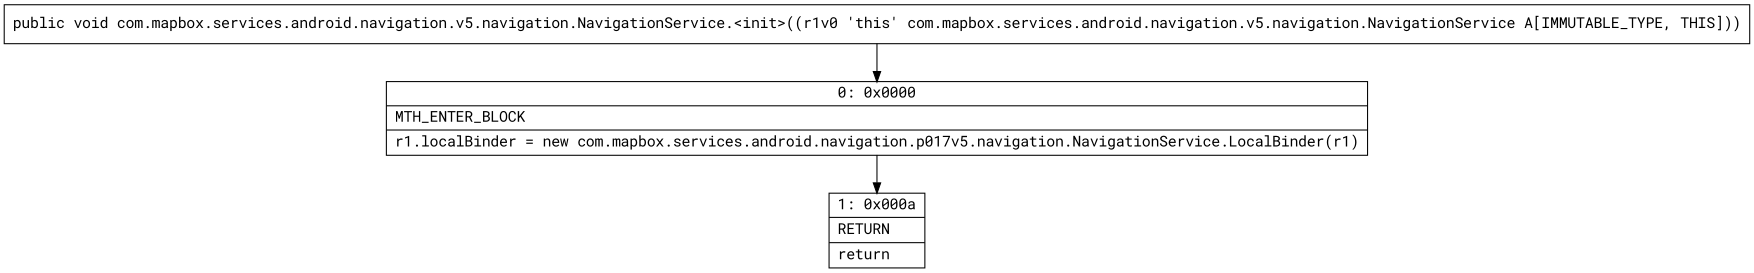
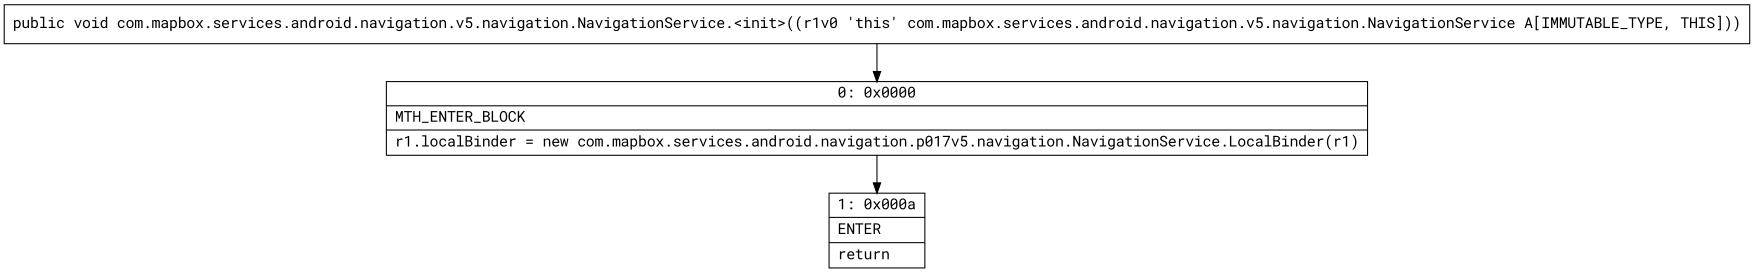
(864, 230) -> (860, 230)
